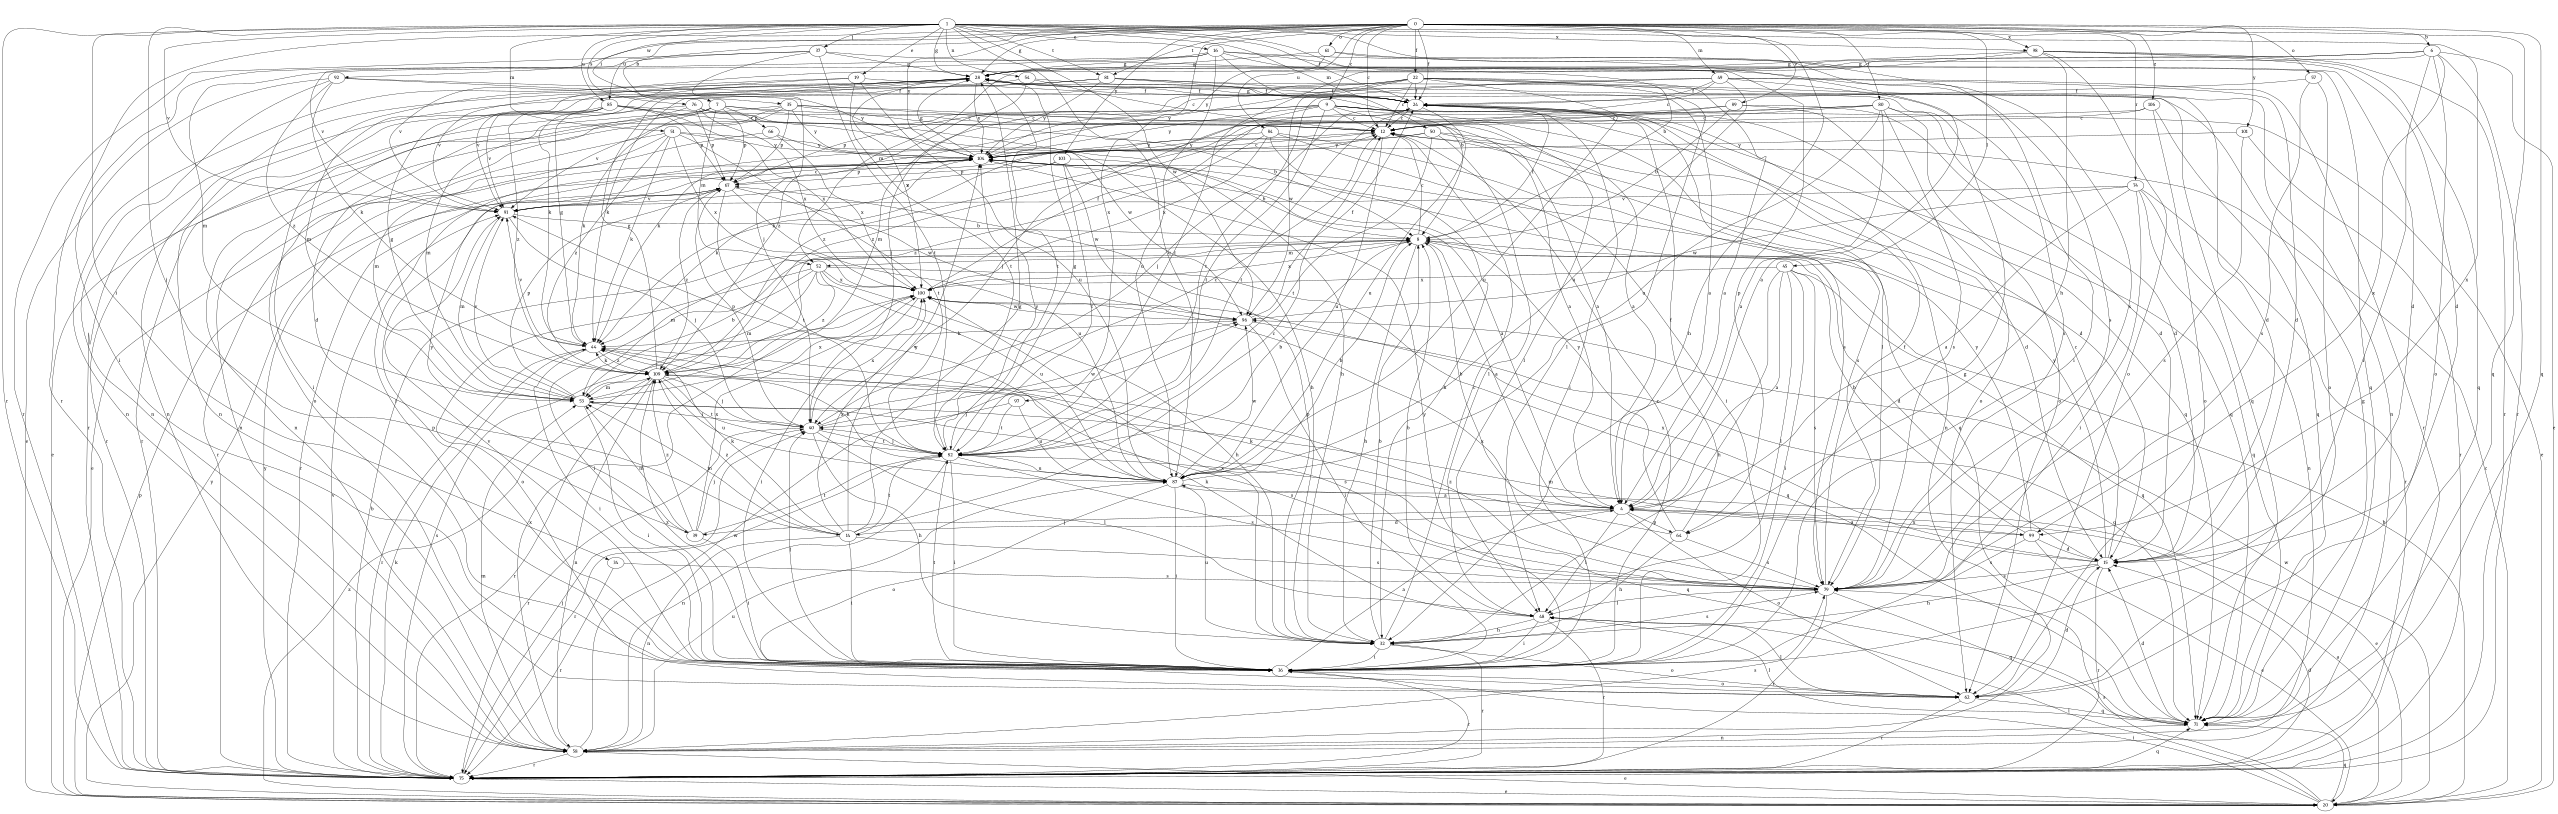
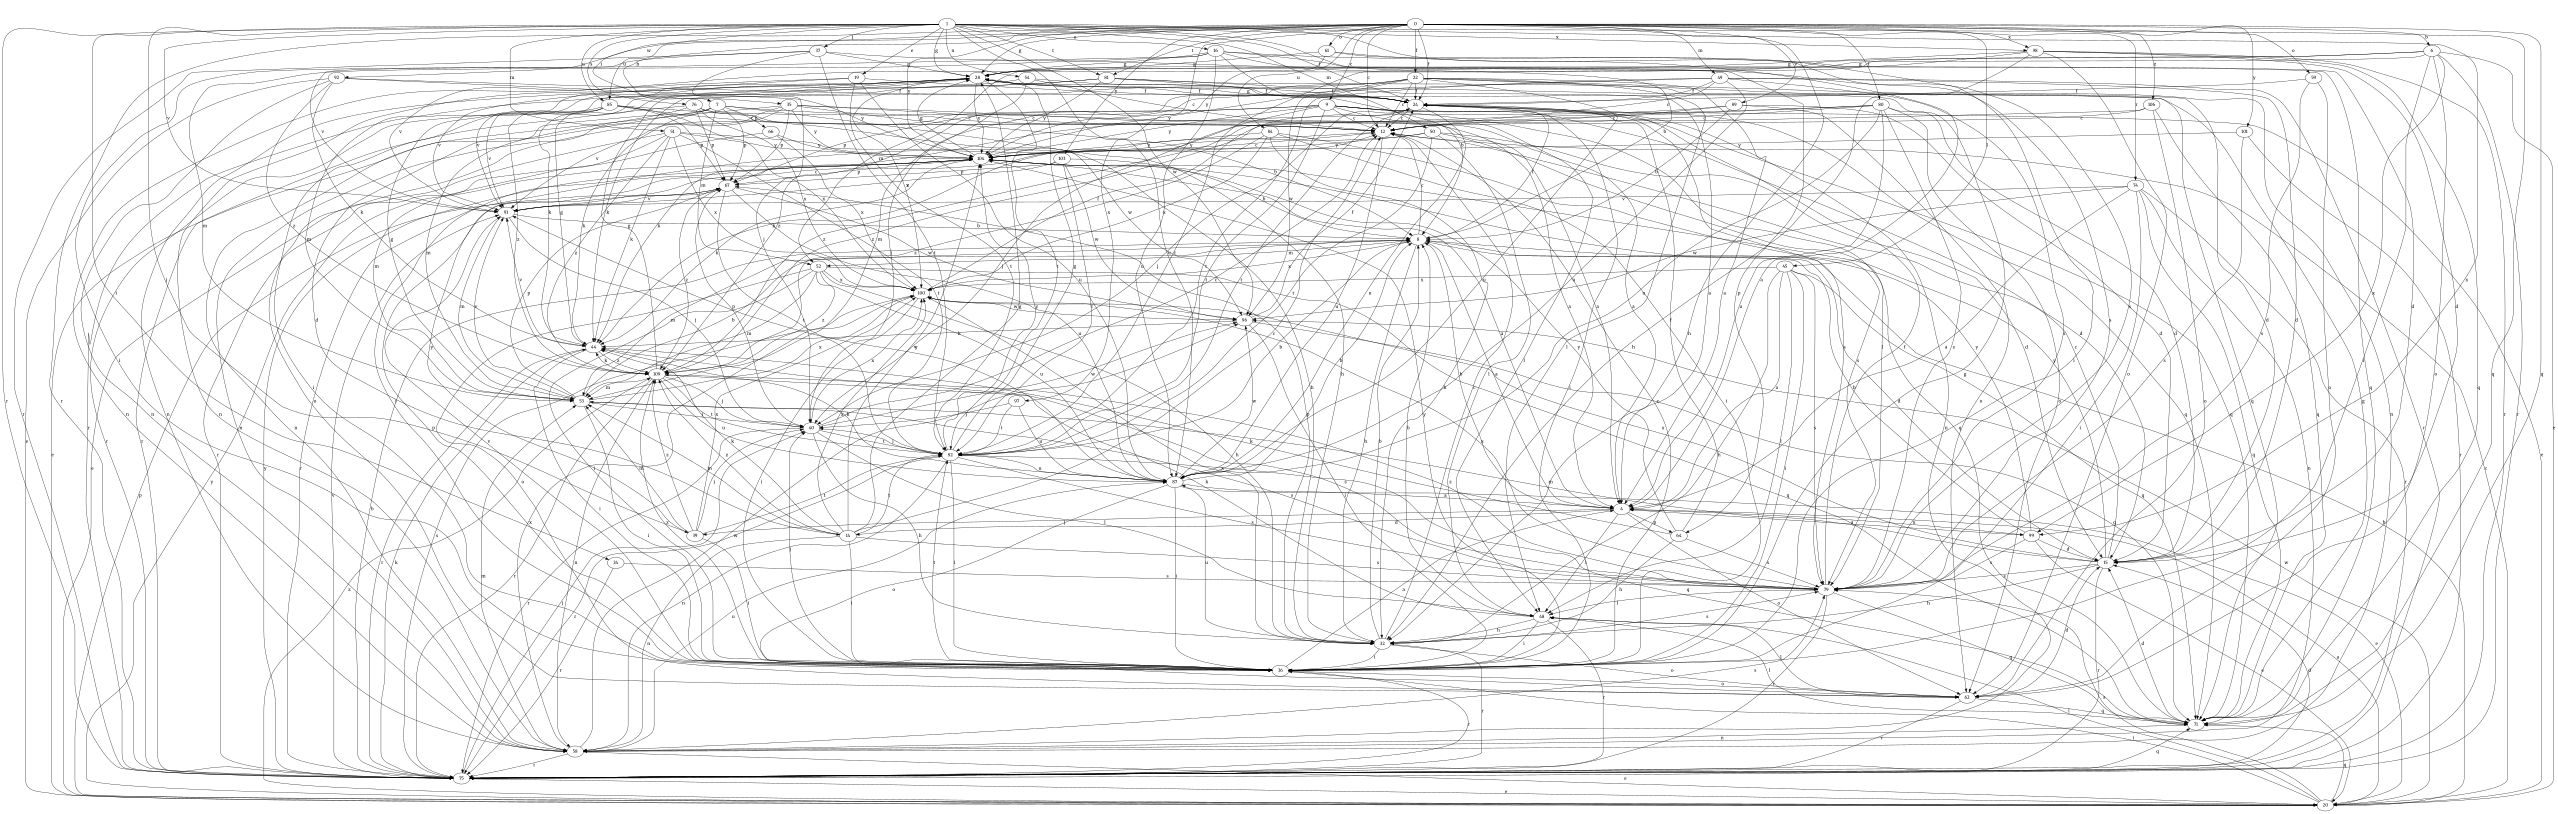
(2314, 78) -> (2314, 78)
(1993, 362) -> (1687, 302)
